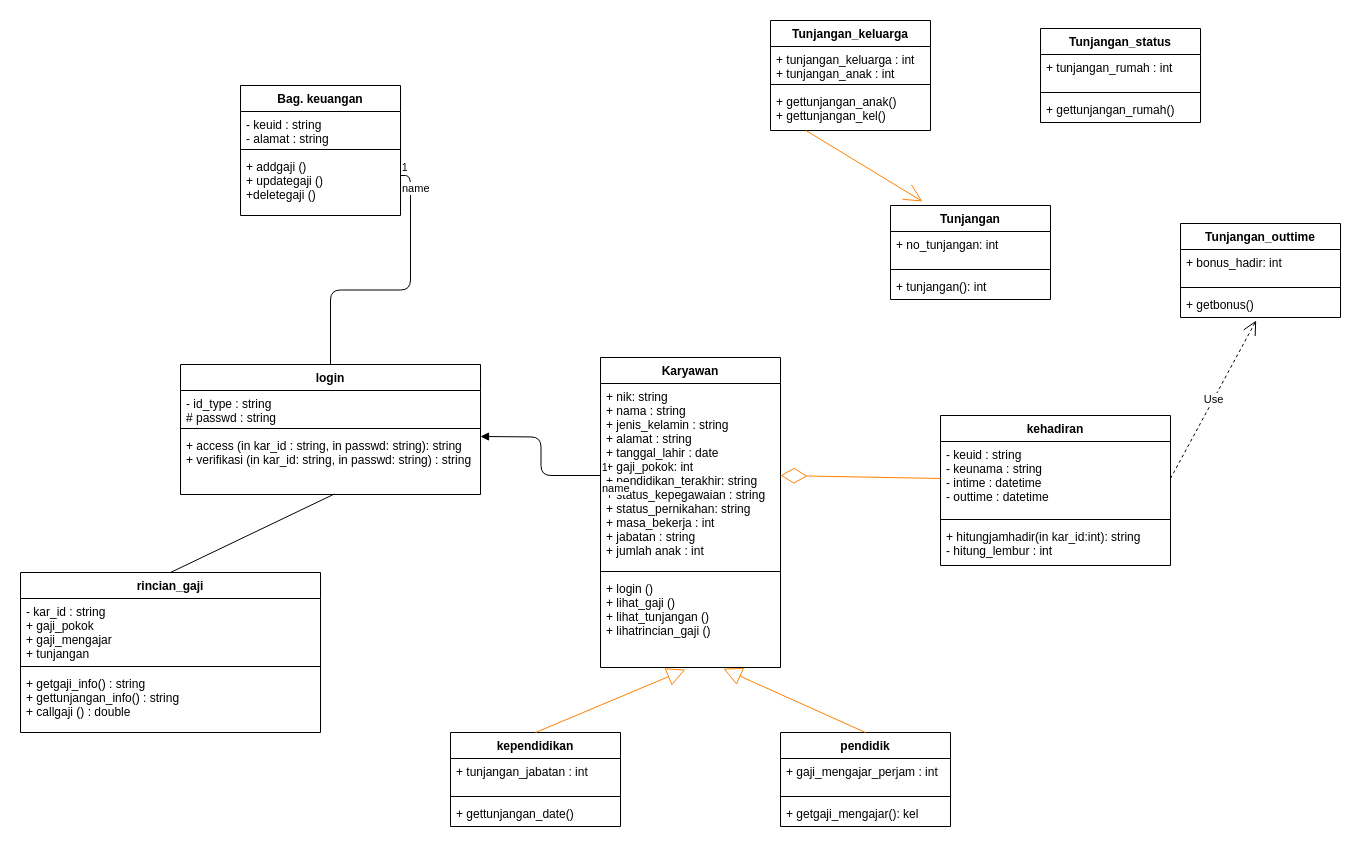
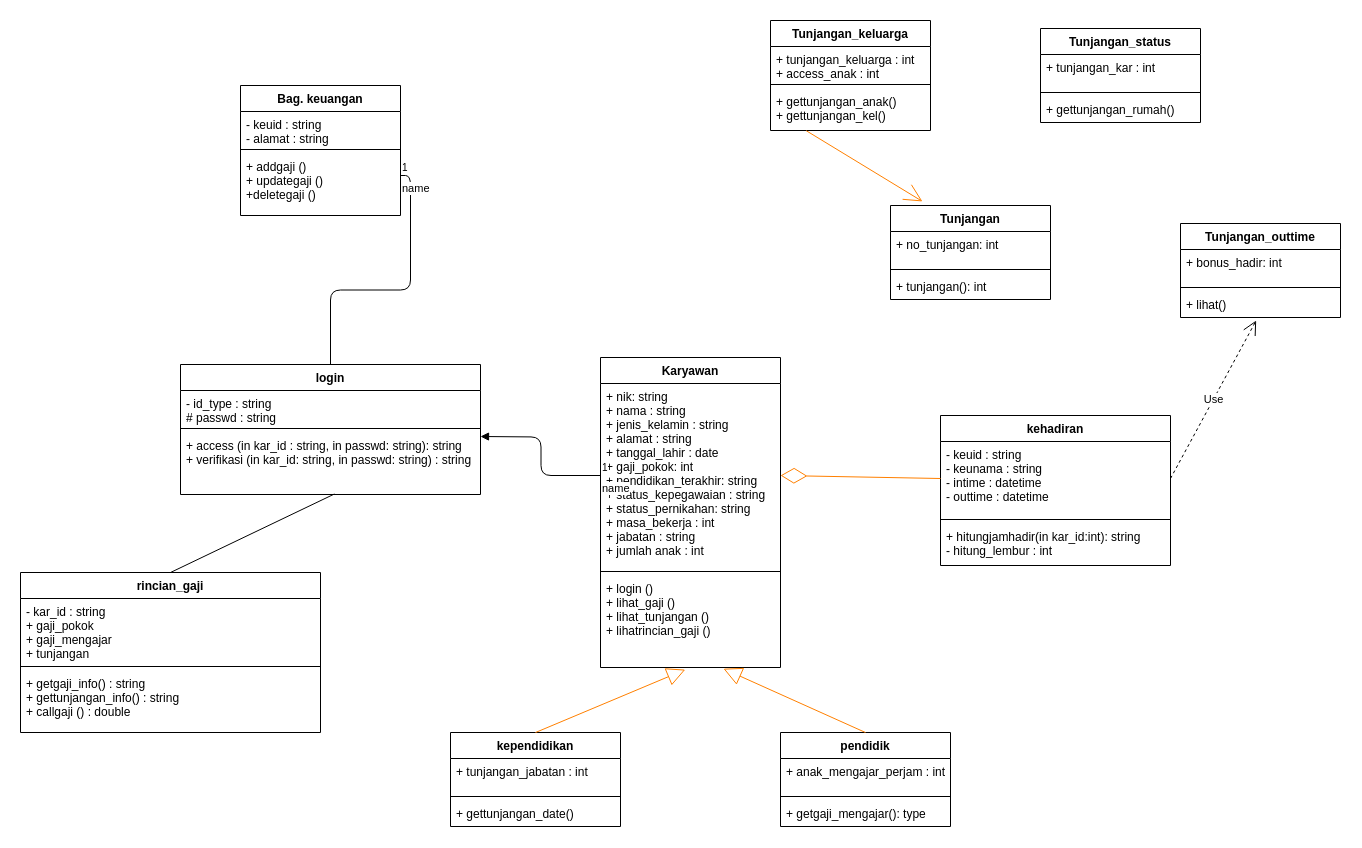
(854, 60) -> (854, 60)
(1115, 68) -> (1109, 68)
(1225, 305) -> (1212, 305)
(871, 772) -> (872, 772)
(862, 814) -> (867, 814)
